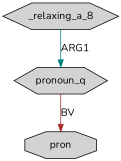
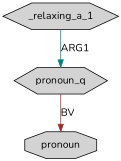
(61, 16) -> (61, 16)
(61, 145) -> (61, 145)
